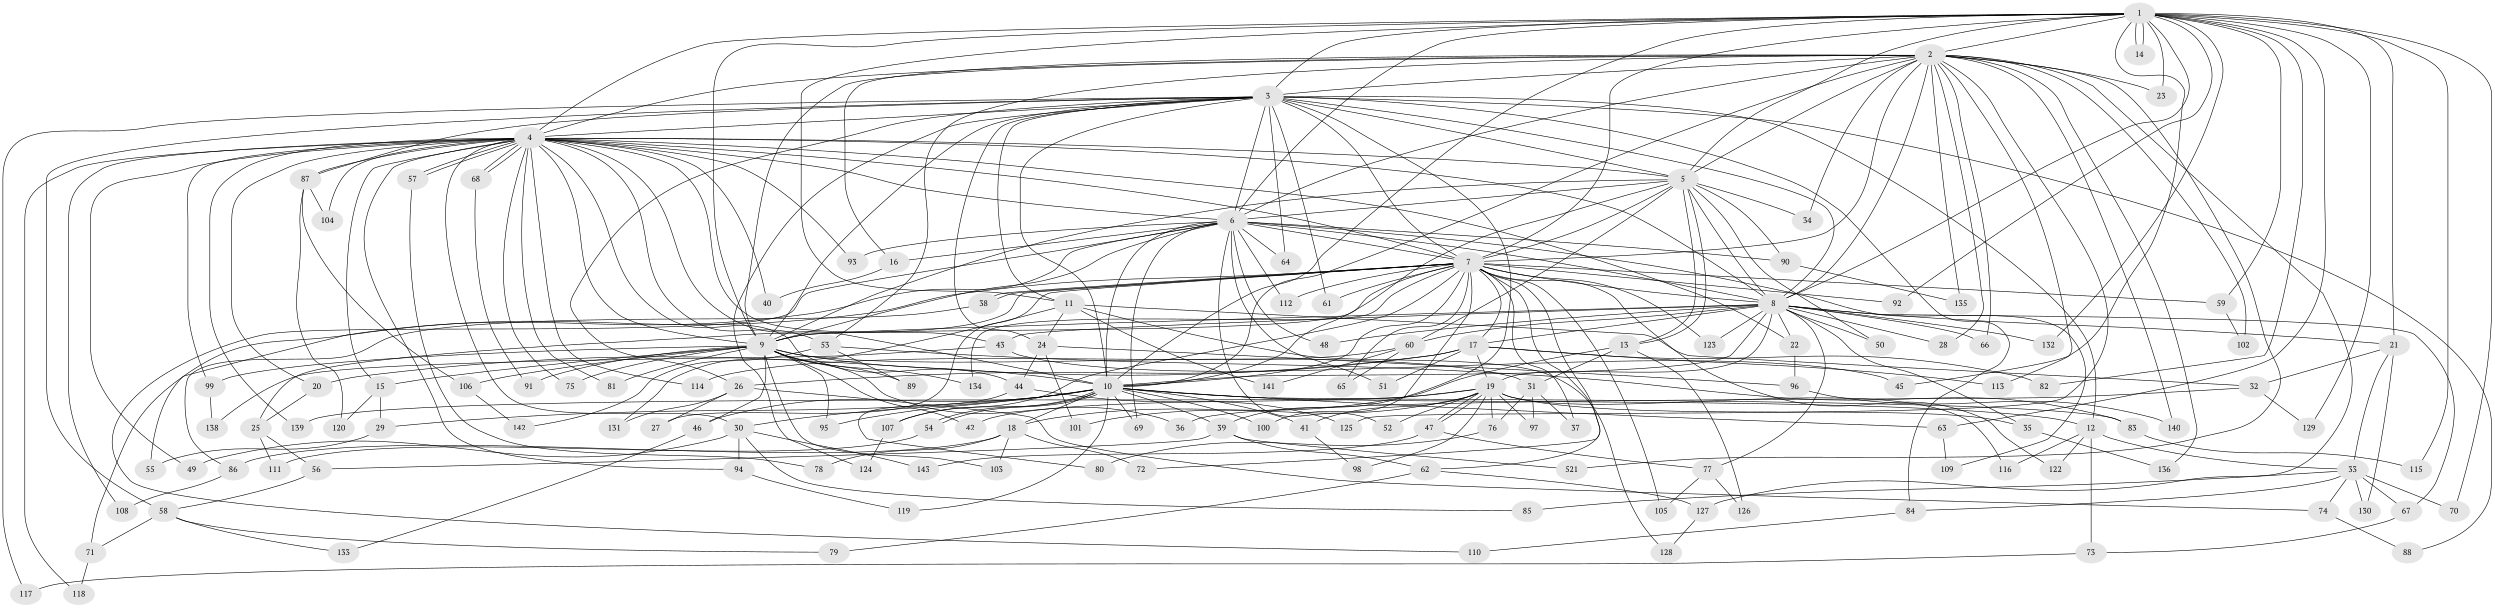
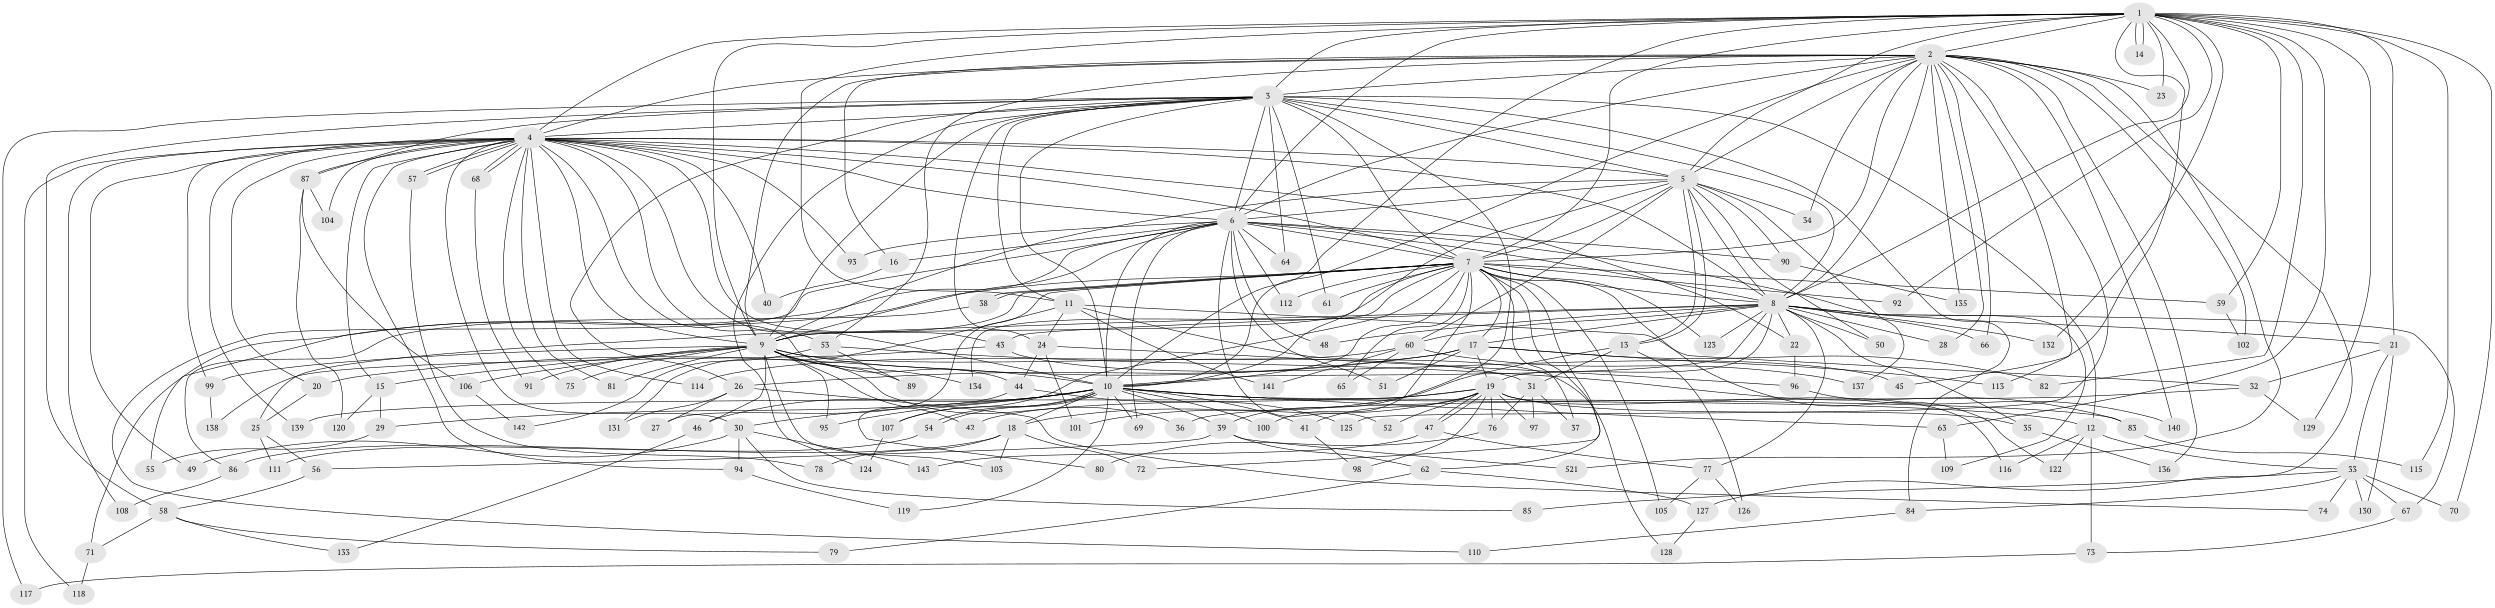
none -> (1858, 387)
(2408, 553) -> none
